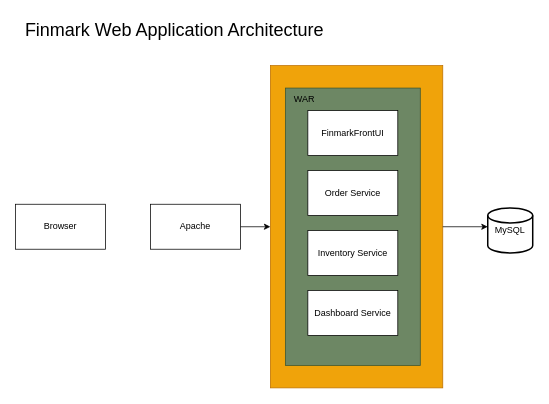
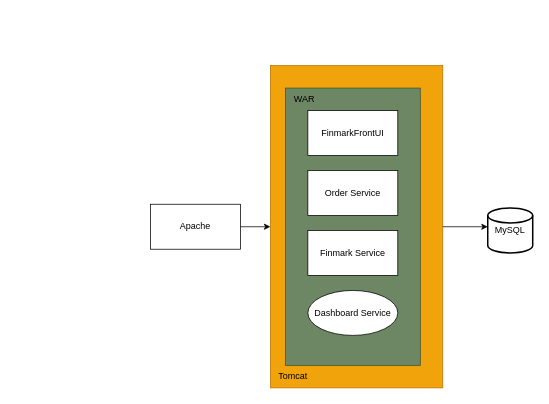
(177, 30) -> none
(60, 227) -> none
(353, 253) -> (353, 253)
(353, 313) -> (353, 313)
none -> (293, 377)
